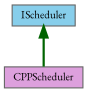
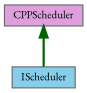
(44, 52) -> (44, 52)
